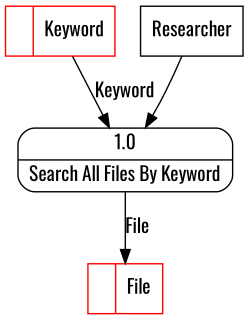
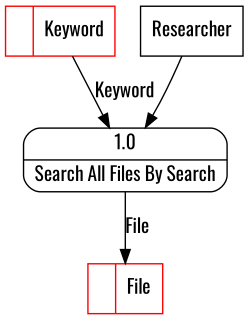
(125, 175) -> (125, 175)
